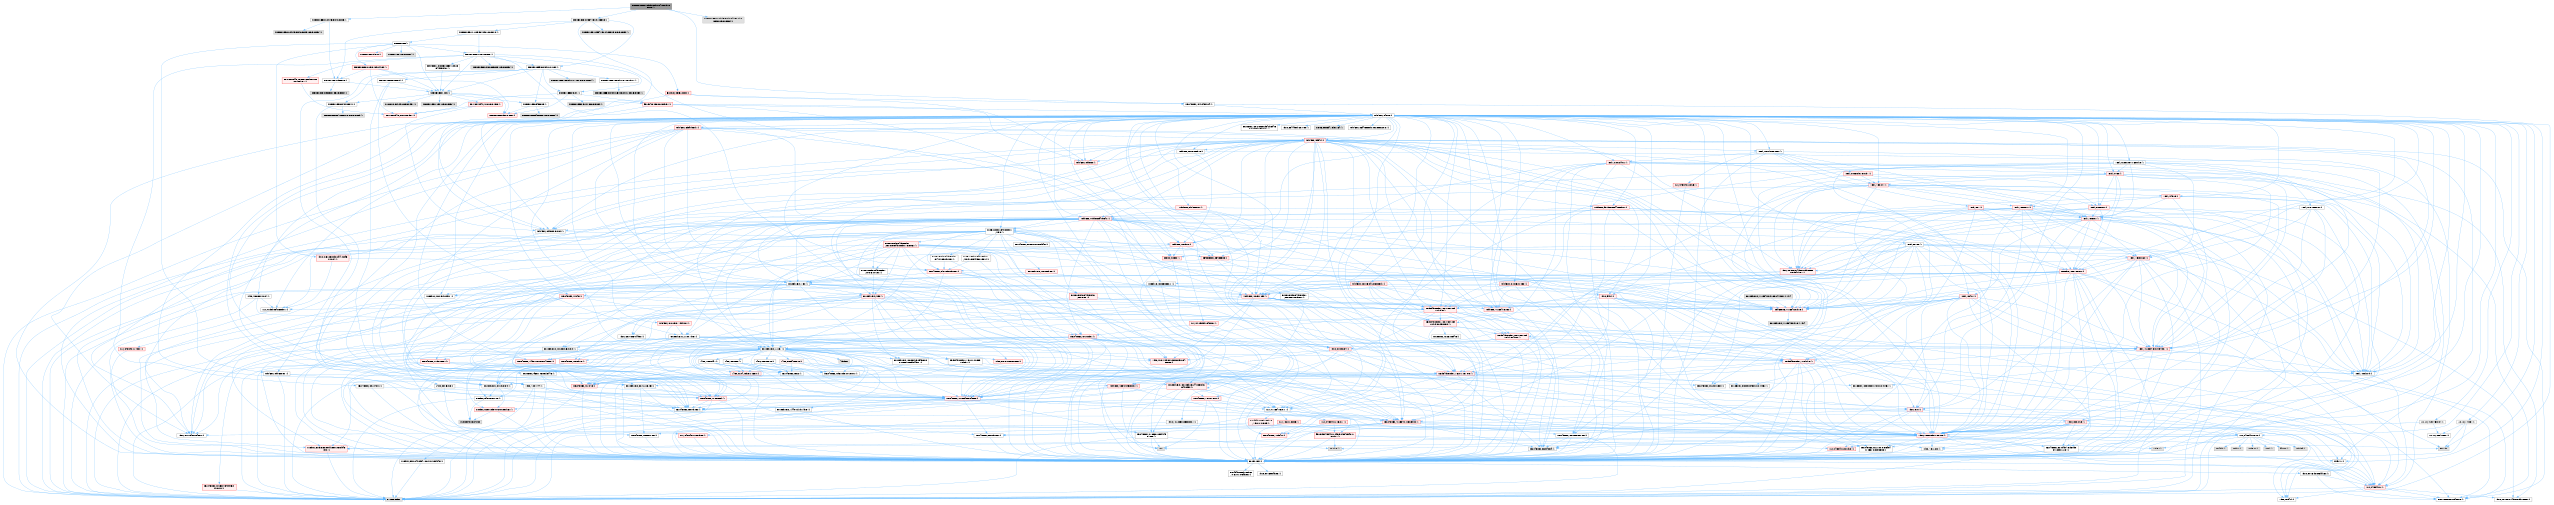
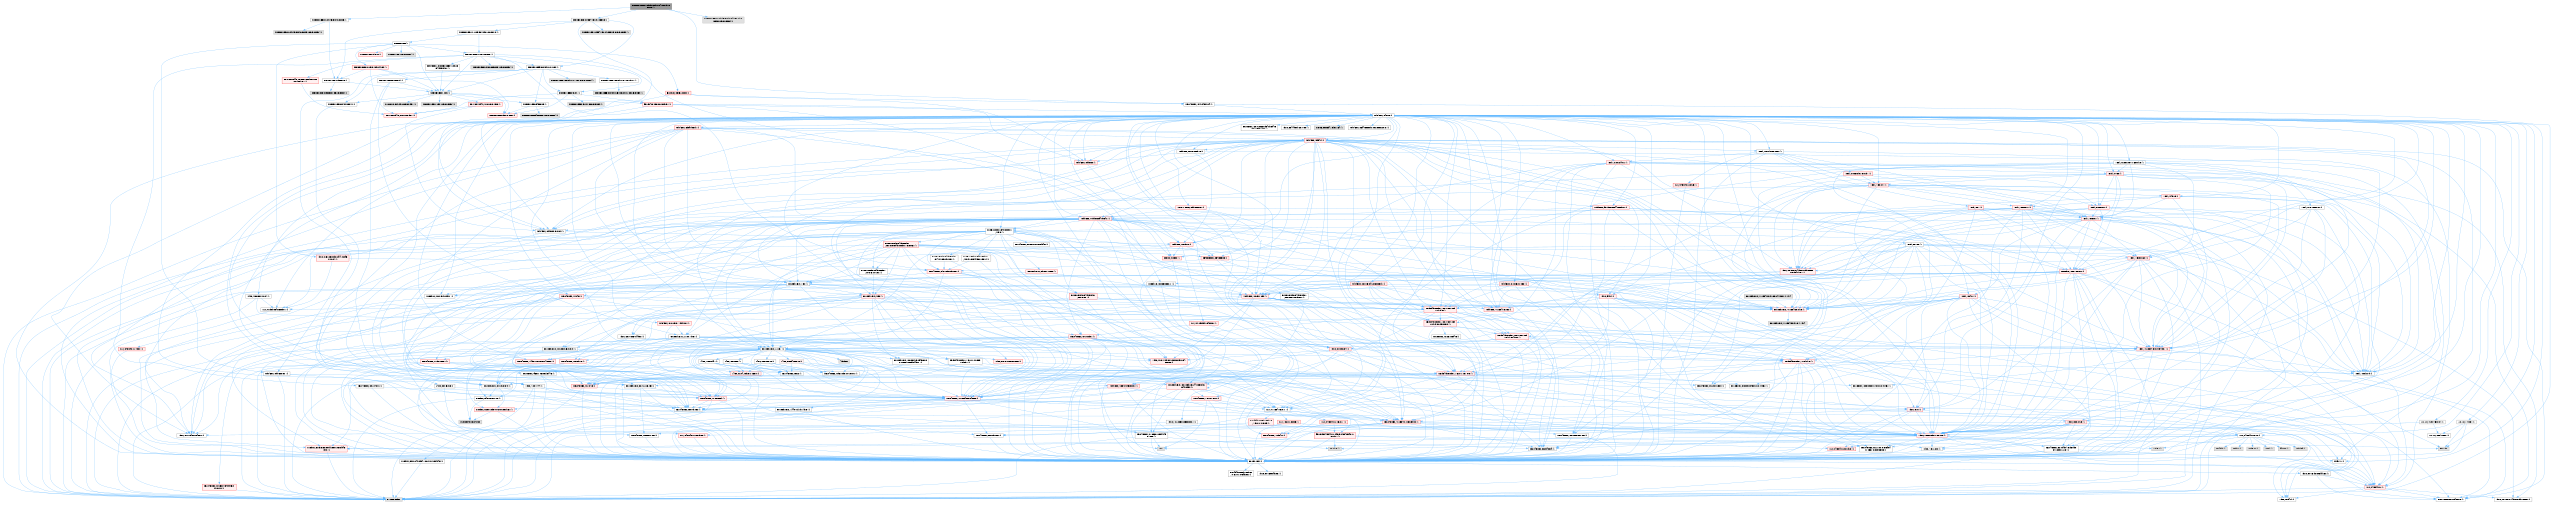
(343, 115) -> none
(1259, 128) -> (1259, 128)
(1191, 208) -> (1191, 208)
(1042, 272) -> (1042, 272)
(931, 296) -> none
(1789, 310) -> (1789, 310)
(1124, 421) -> (1178, 435)
(1562, 440) -> (1176, 433)
